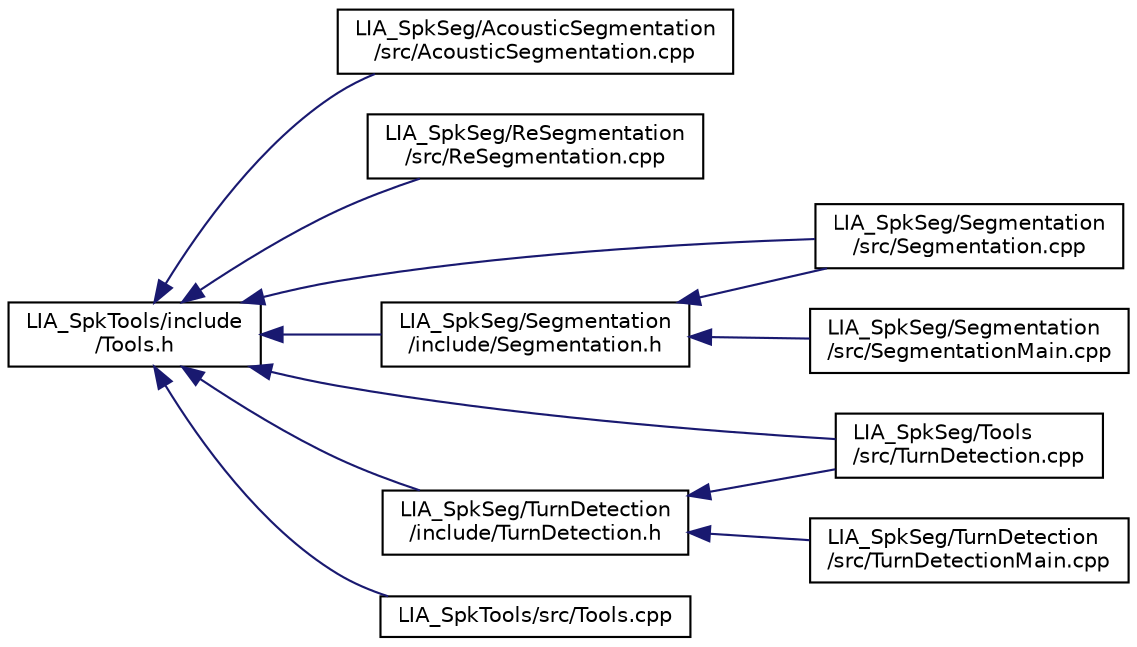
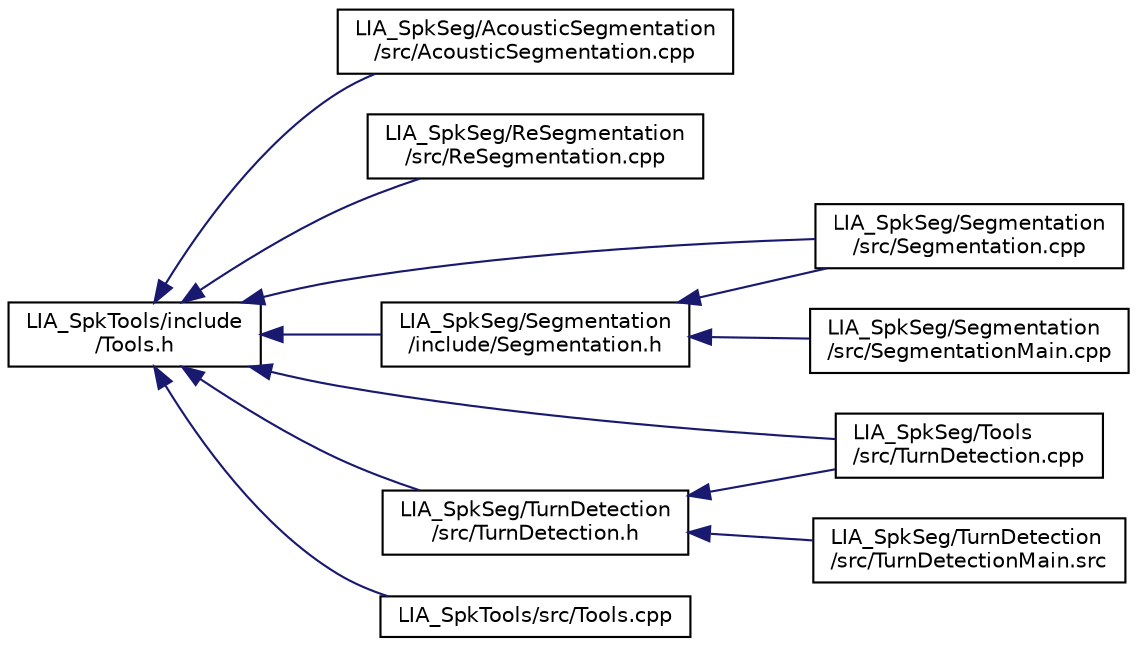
(535, 523) -> (535, 523)
(969, 550) -> (969, 550)
